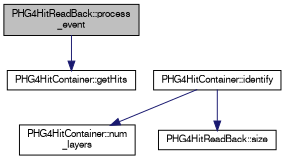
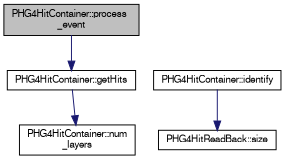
(71, 20) -> (71, 20)
(158, 106) -> (74, 102)
